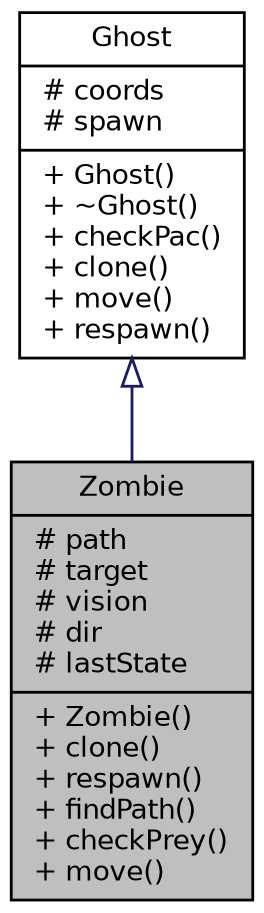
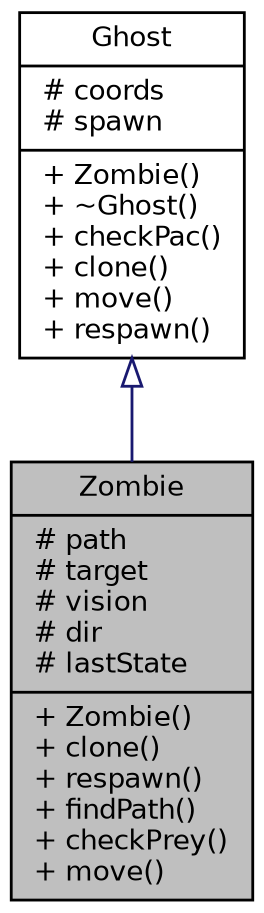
(110, 176) -> (122, 176)
